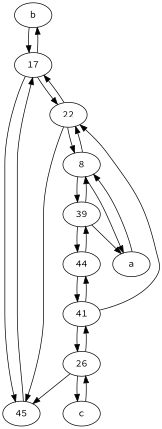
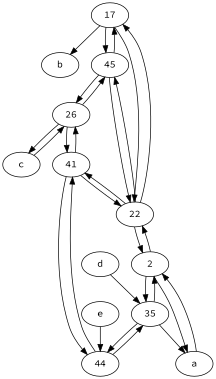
(29, 37) -> none
none -> (89, 86)
none -> (117, 137)
(82, 165) -> (150, 264)
none -> (108, 190)
(82, 214) -> (150, 314)
none -> (100, 264)
none -> (100, 314)
